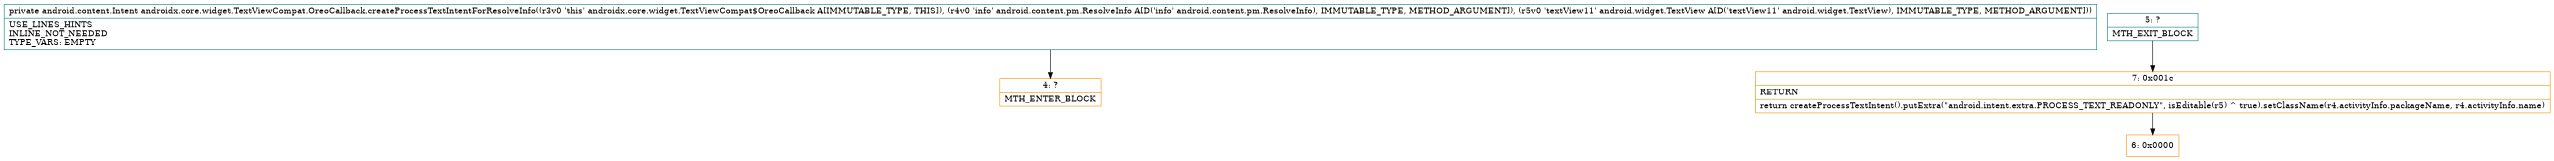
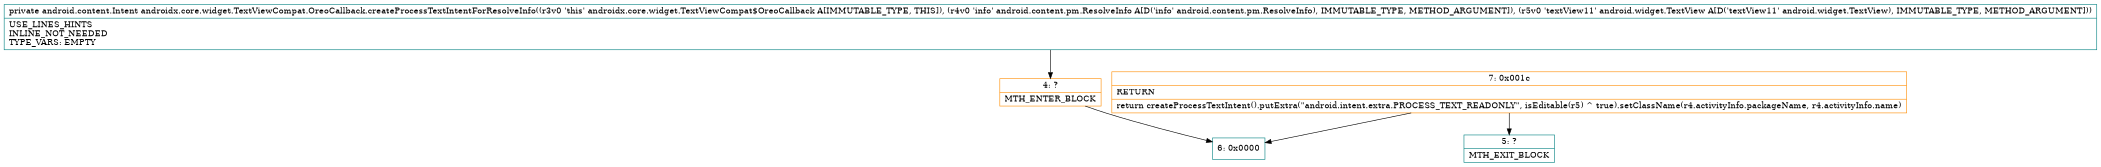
(2153, 53) -> (1509, 121)
none -> (1146, 125)
(2153, 146) -> (1239, 149)
